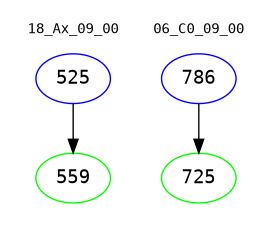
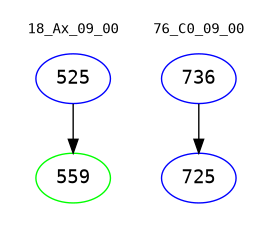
(199, 30) -> (199, 30)
(199, 79) -> (199, 79)
(199, 178) -> (199, 178)
